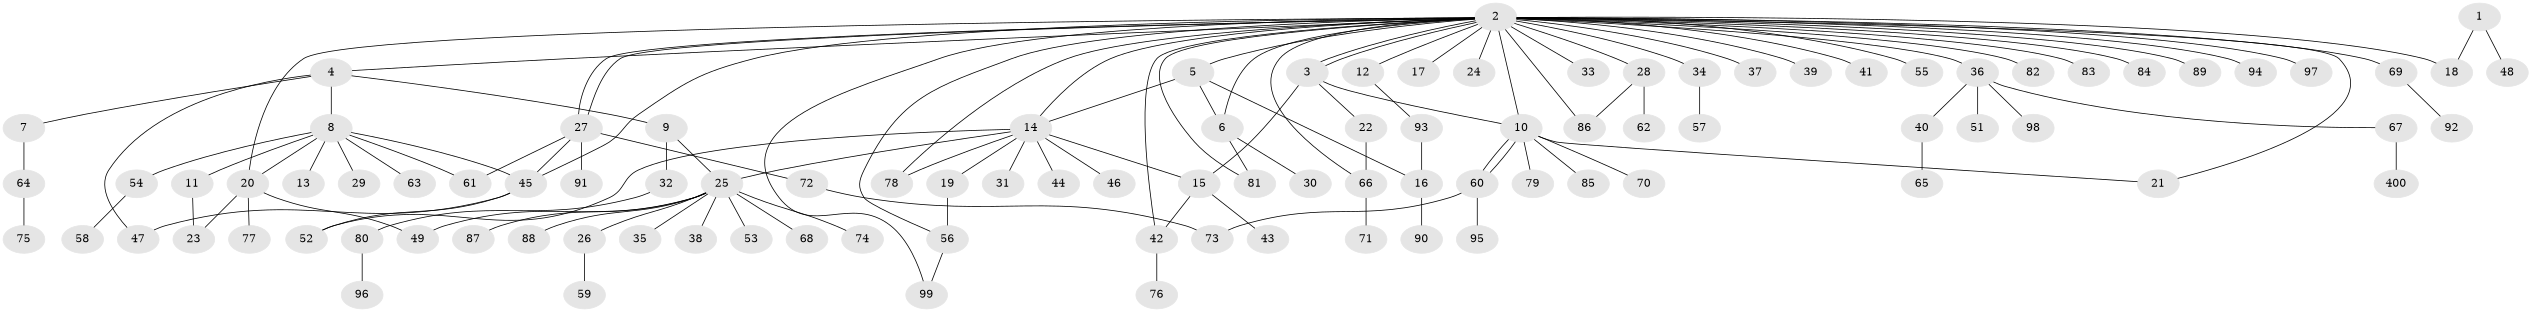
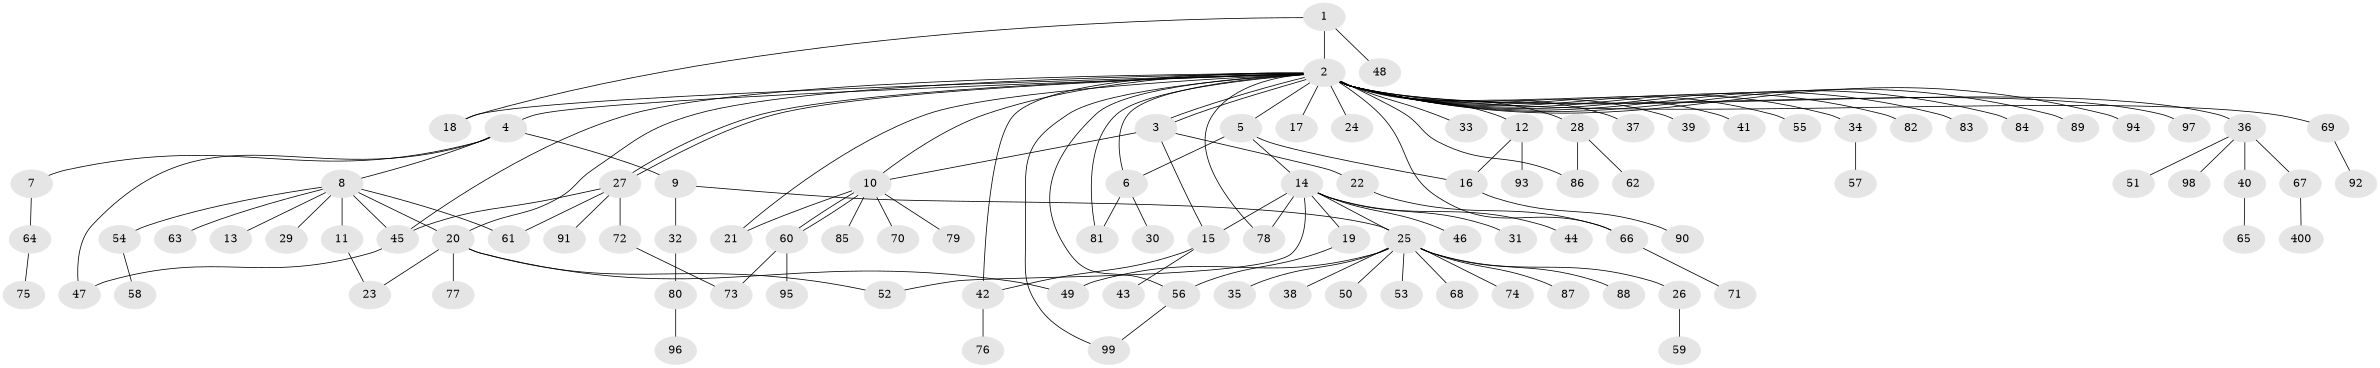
(1166, 44) -> (1324, 45)
(1422, 156) -> (1497, 154)
(416, 212) -> (666, 274)
none -> (1346, 295)
